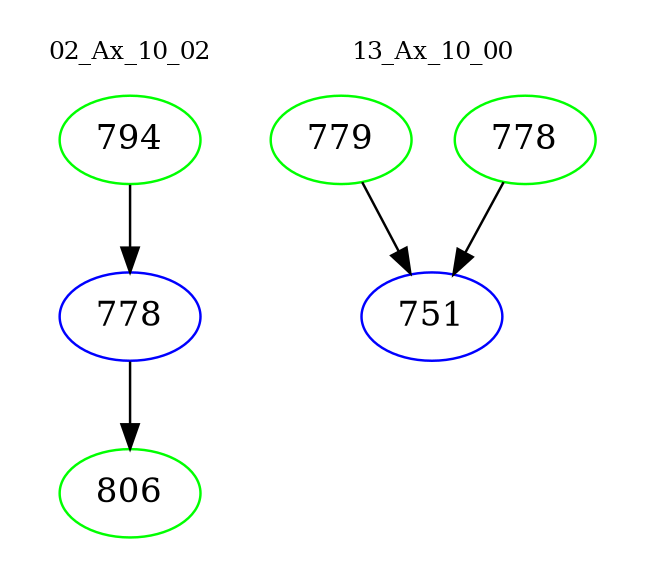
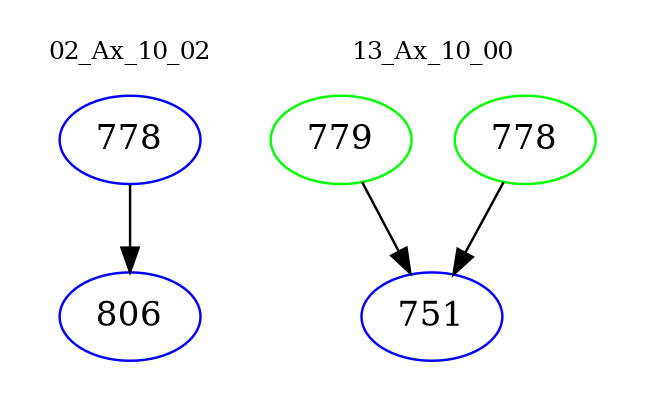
(130, 140) -> none
(130, 493) -> (130, 317)
